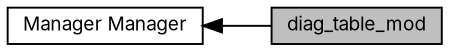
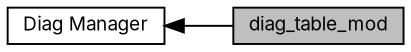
(105, 26) -> (86, 26)
